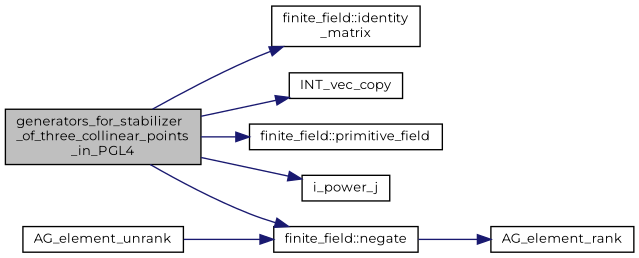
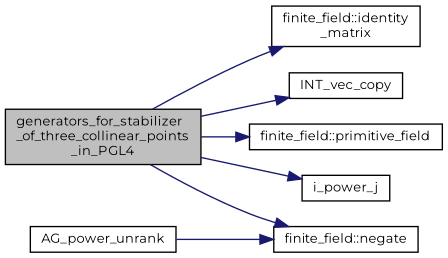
(103, 239) -> (103, 239)
(562, 239) -> none
